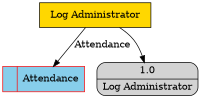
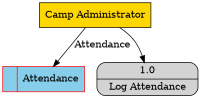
(95, 15) -> (95, 15)
(147, 87) -> (147, 87)
